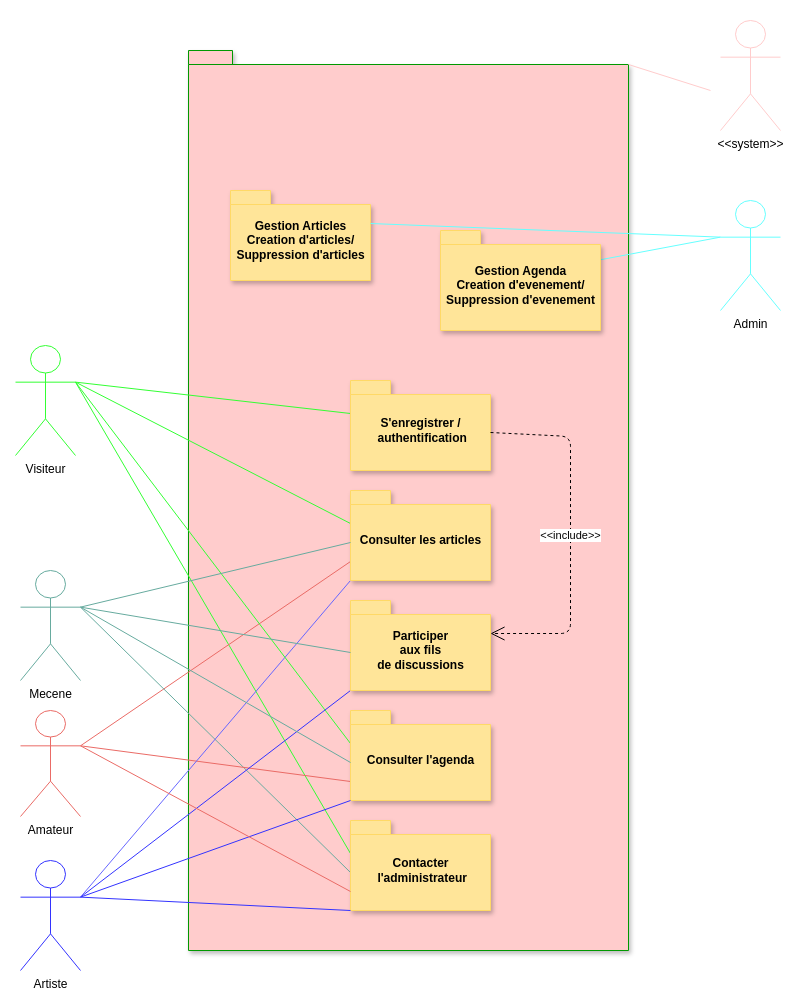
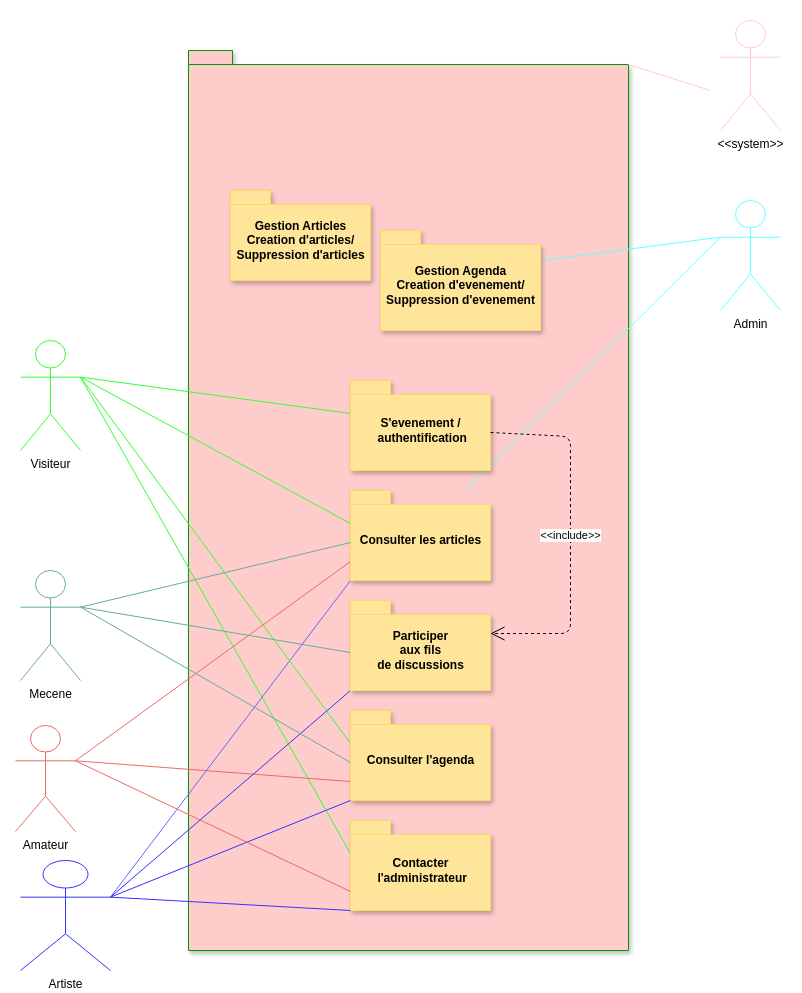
(474, 228) -> (606, 351)
(521, 281) -> (461, 281)
(46, 401) -> (51, 396)
(421, 431) -> (421, 431)
(117, 643) -> none
(51, 764) -> (46, 779)
(51, 916) -> (66, 916)
